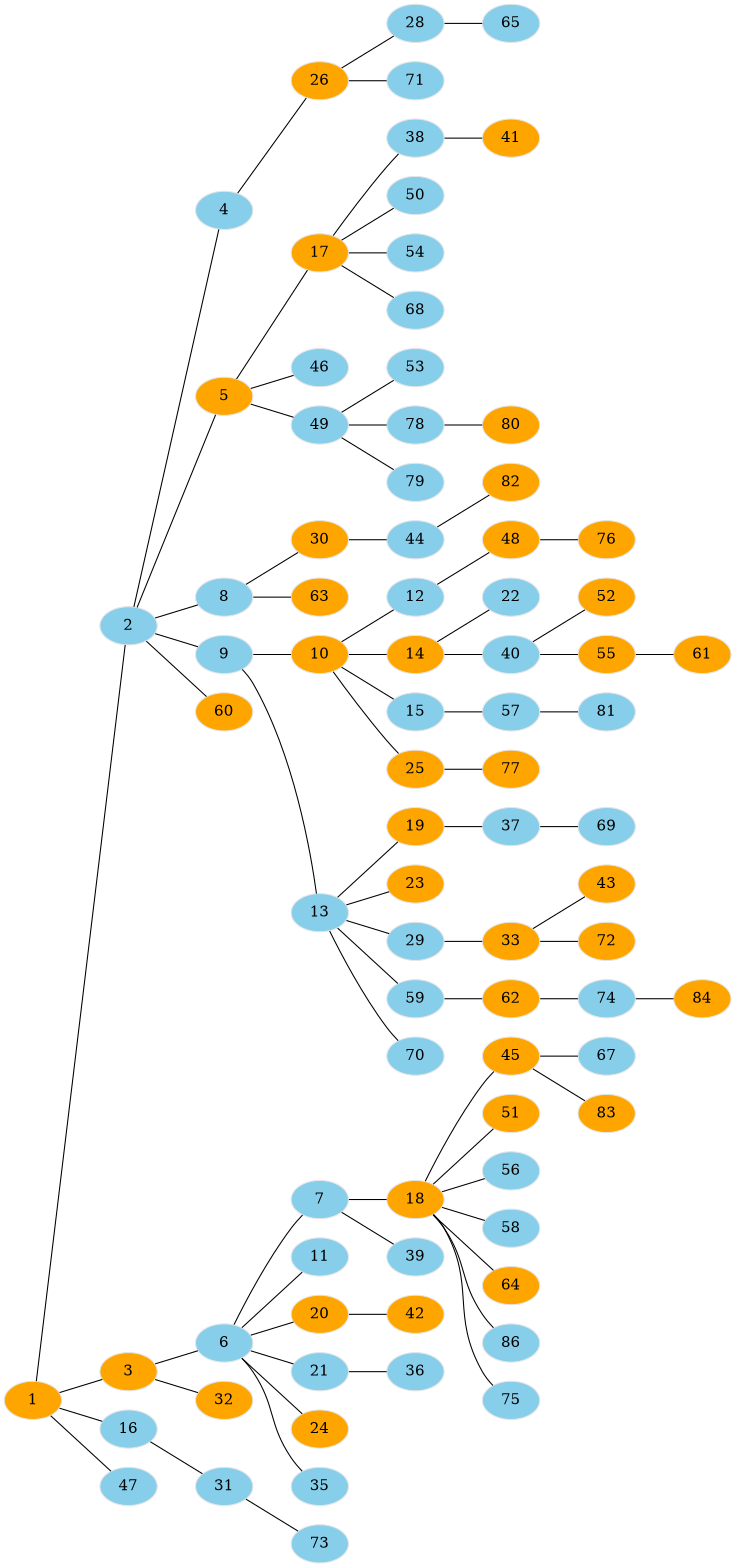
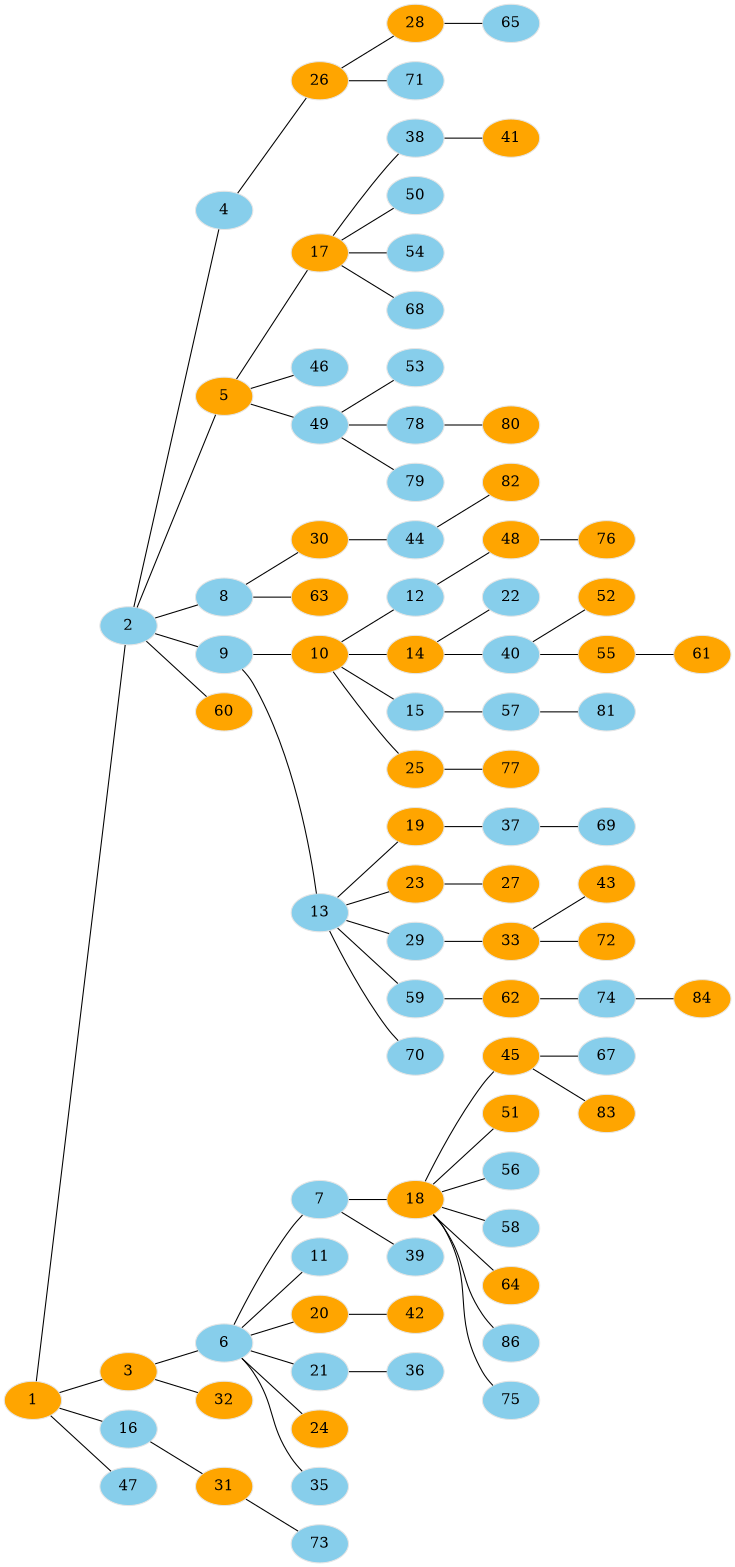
(415, 23) -> (415, 23)
none -> (511, 884)
(224, 1486) -> (224, 1486)
